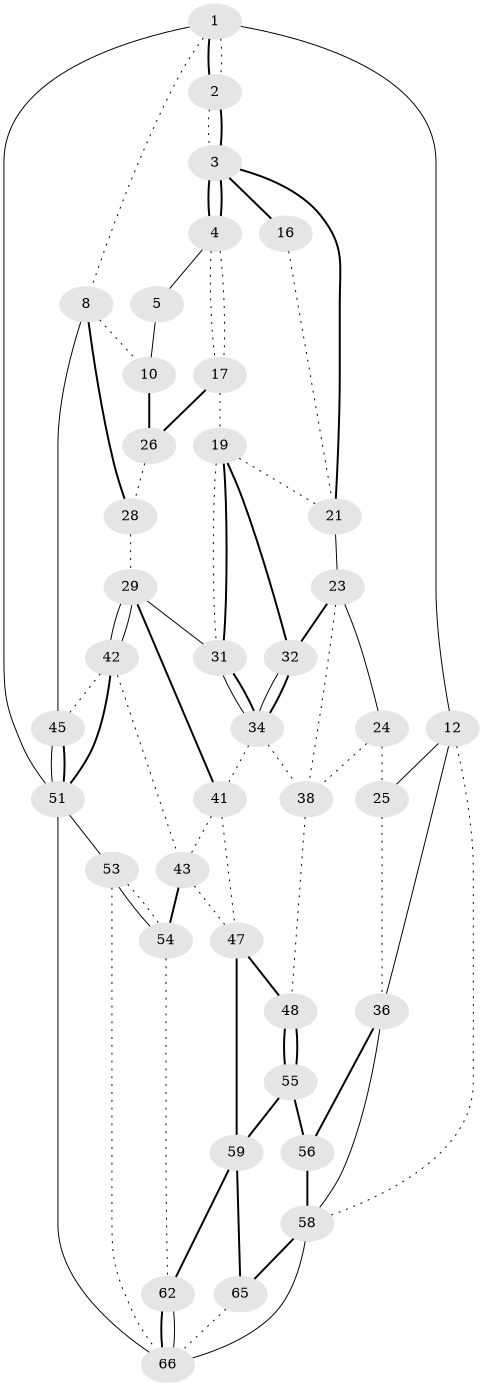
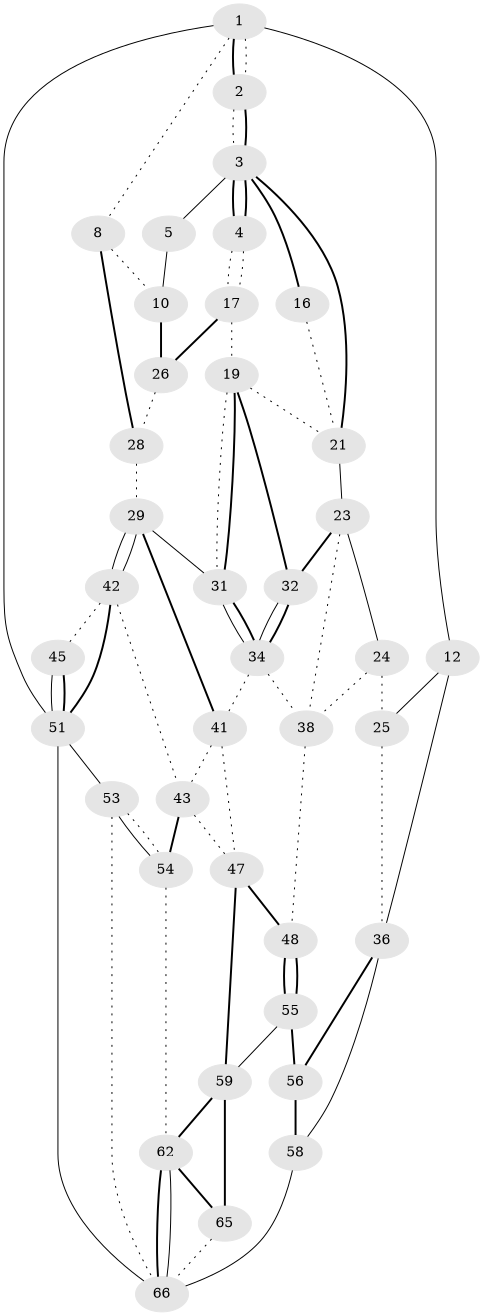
(186, 269) -> (204, 198)
(58, 515) -> none
(473, 1017) -> none
(264, 1117) -> (258, 1047)
(274, 1259) -> (195, 1188)
